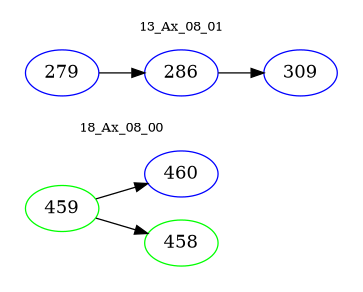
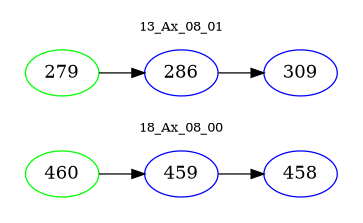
(62, 73) -> (62, 73)
(181, 174) -> (62, 174)
(116, 193) -> (115, 174)
(62, 209) -> (181, 174)
(181, 243) -> (301, 174)
